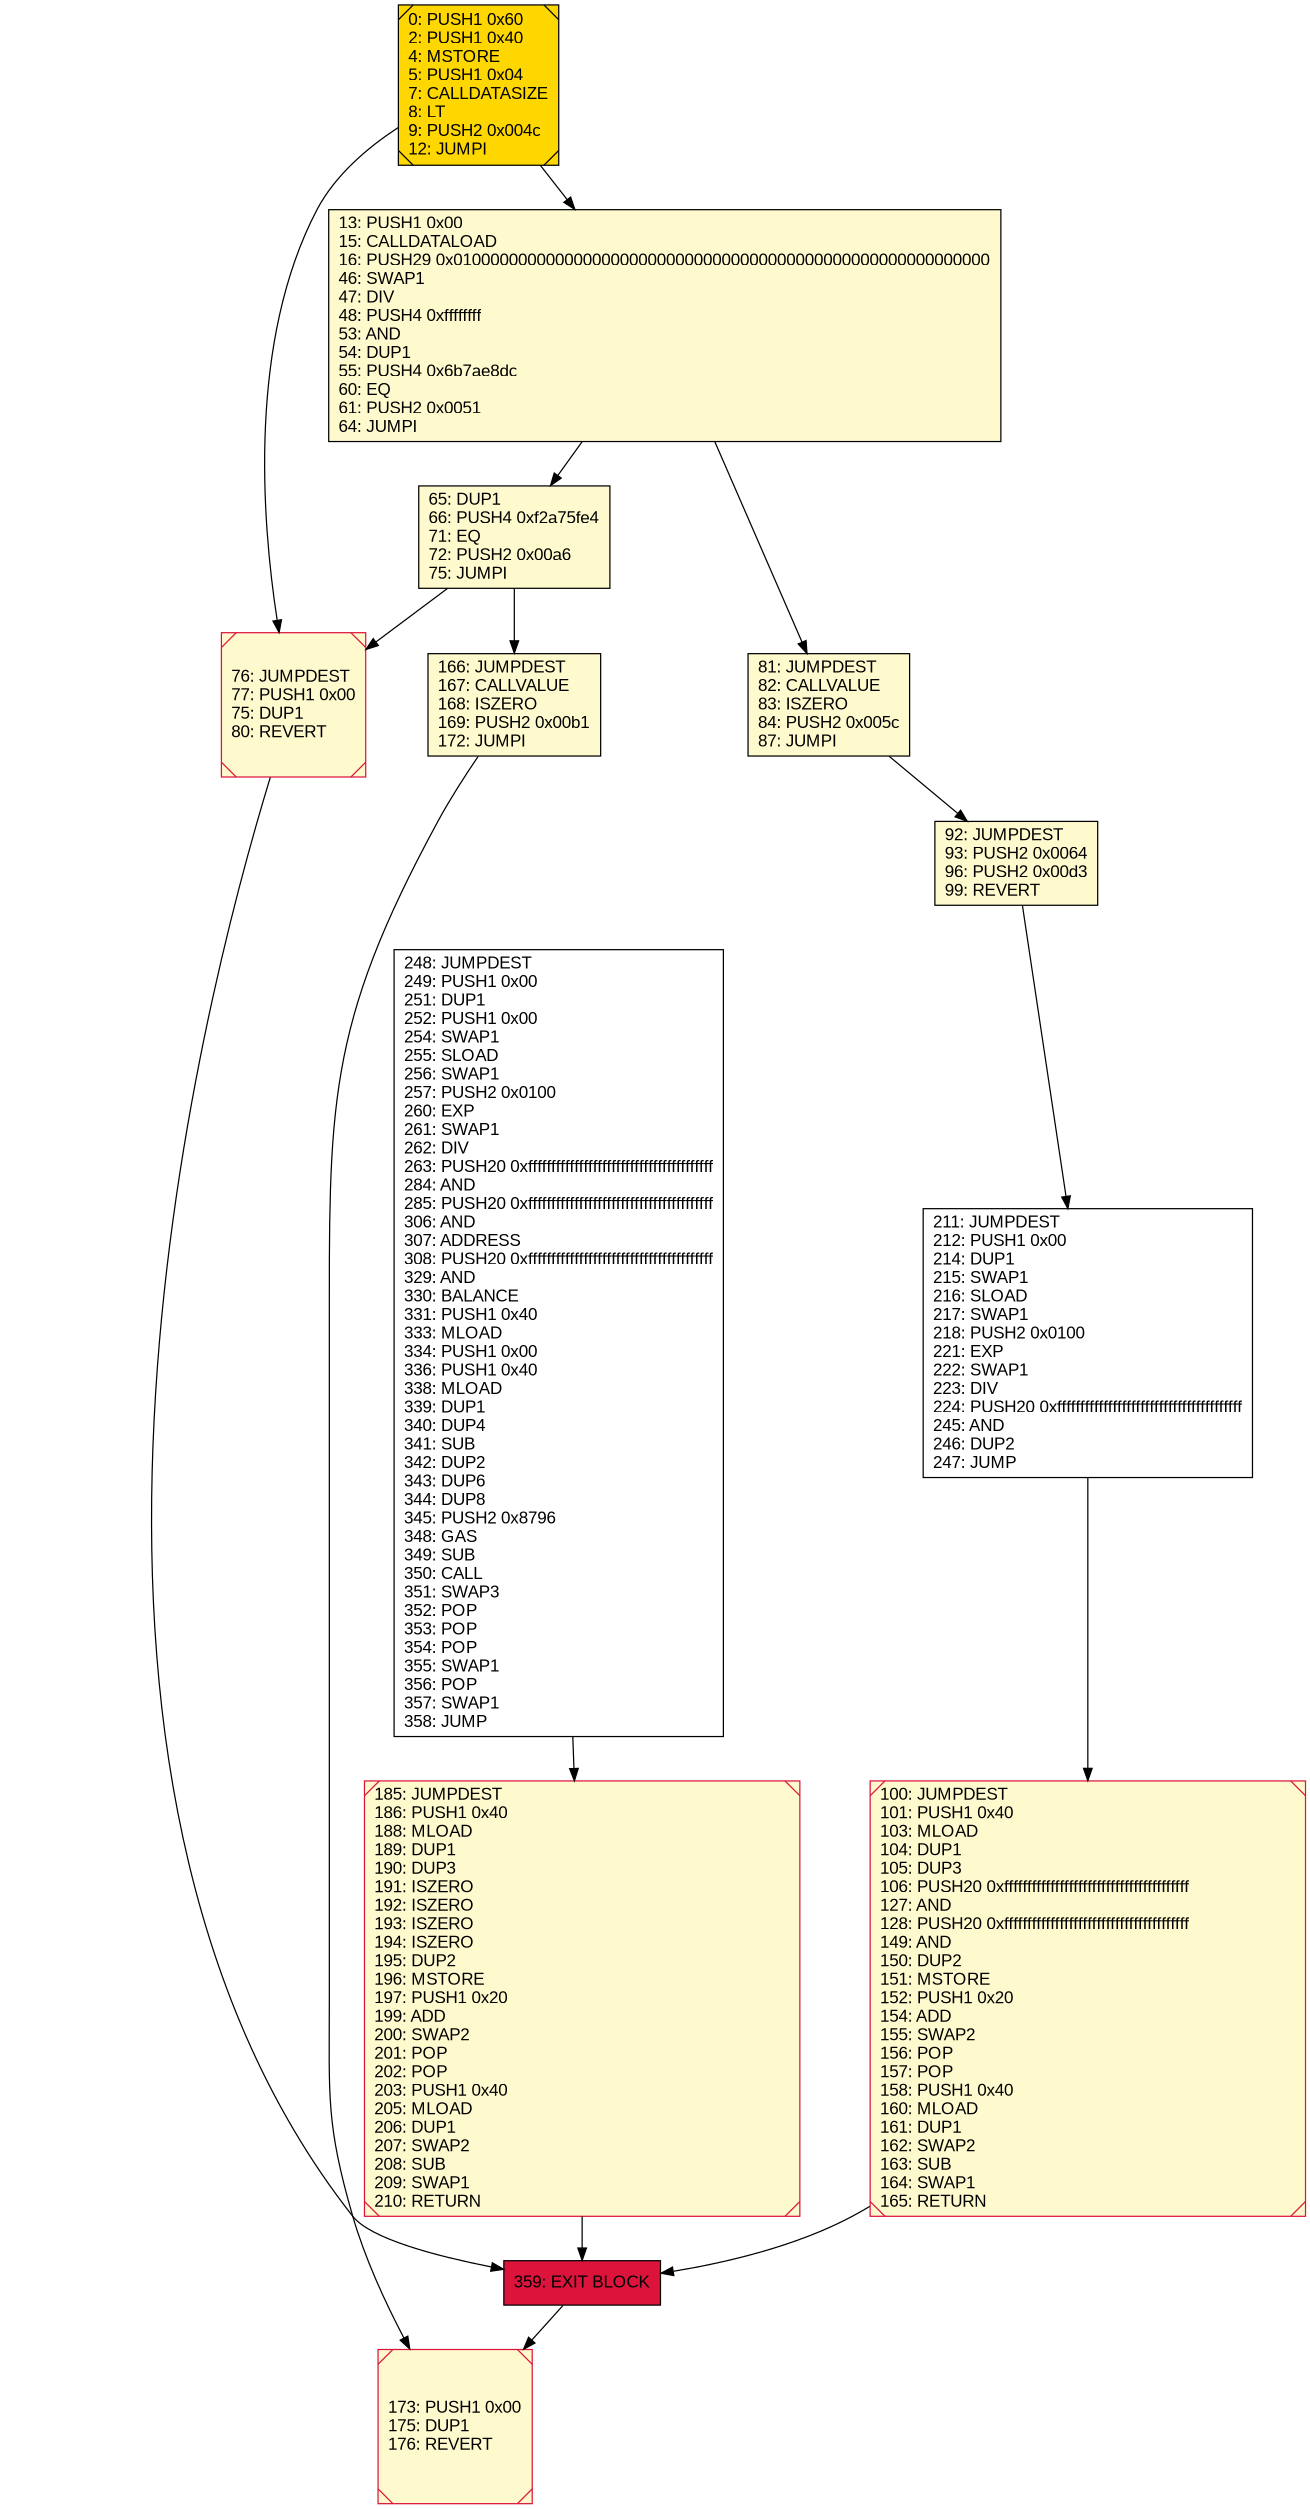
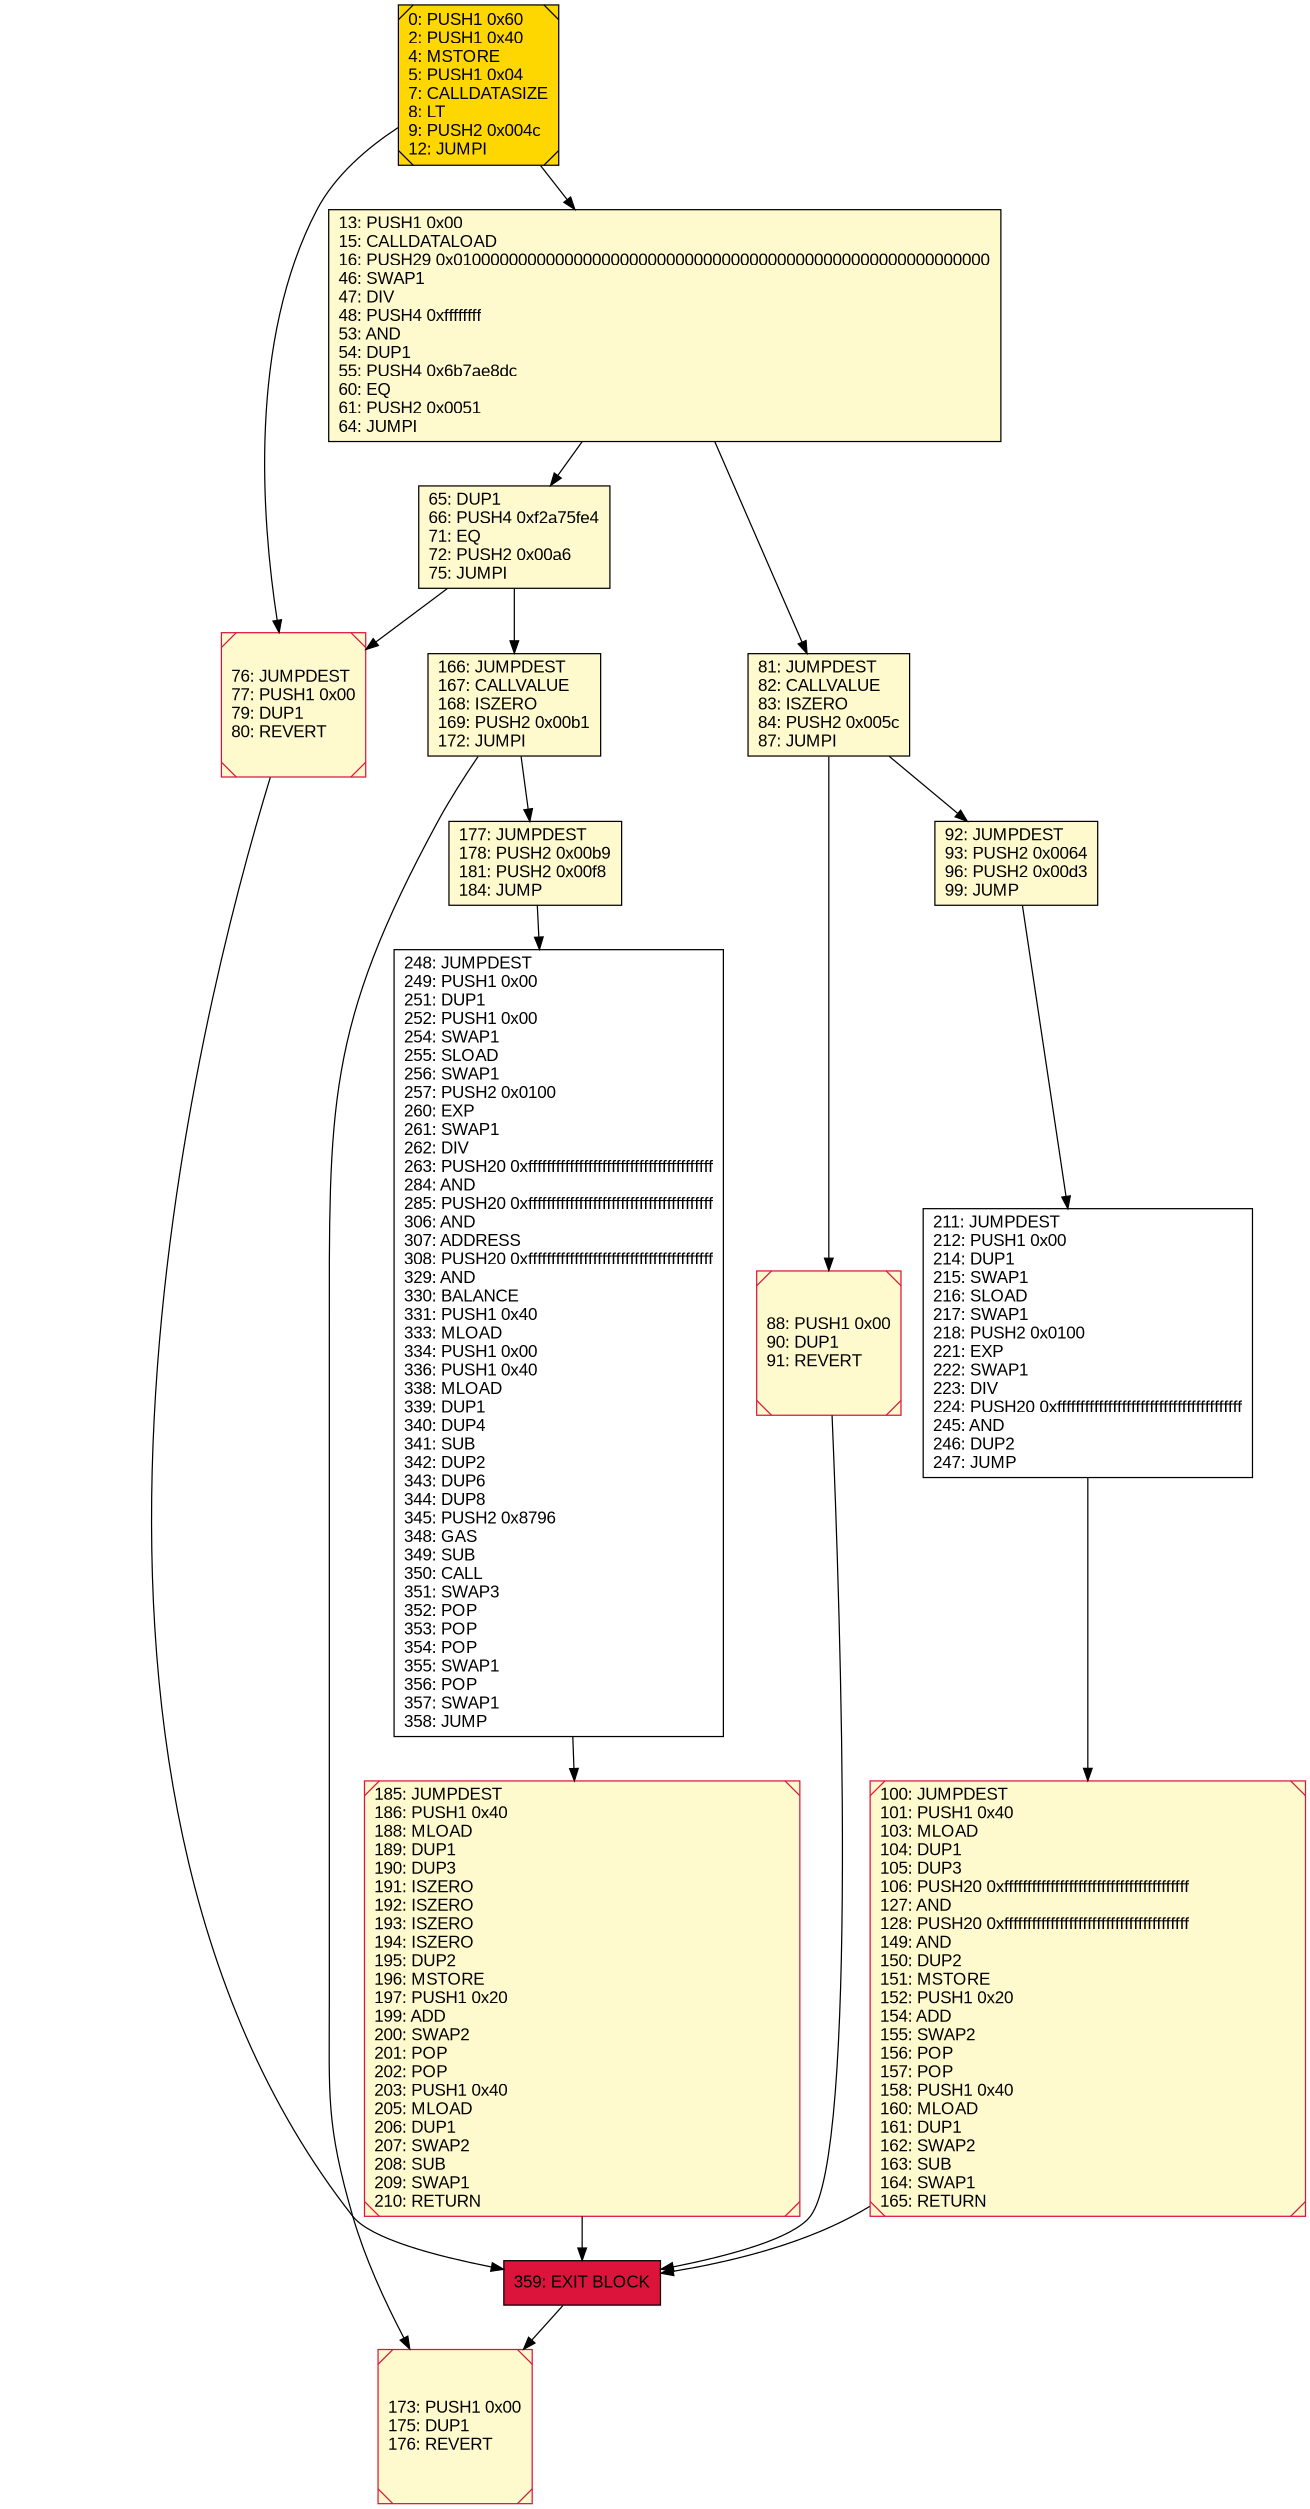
(294, 705) -> (294, 705)
none -> (535, 863)
(1016, 863) -> (1016, 863)
none -> (829, 1343)
